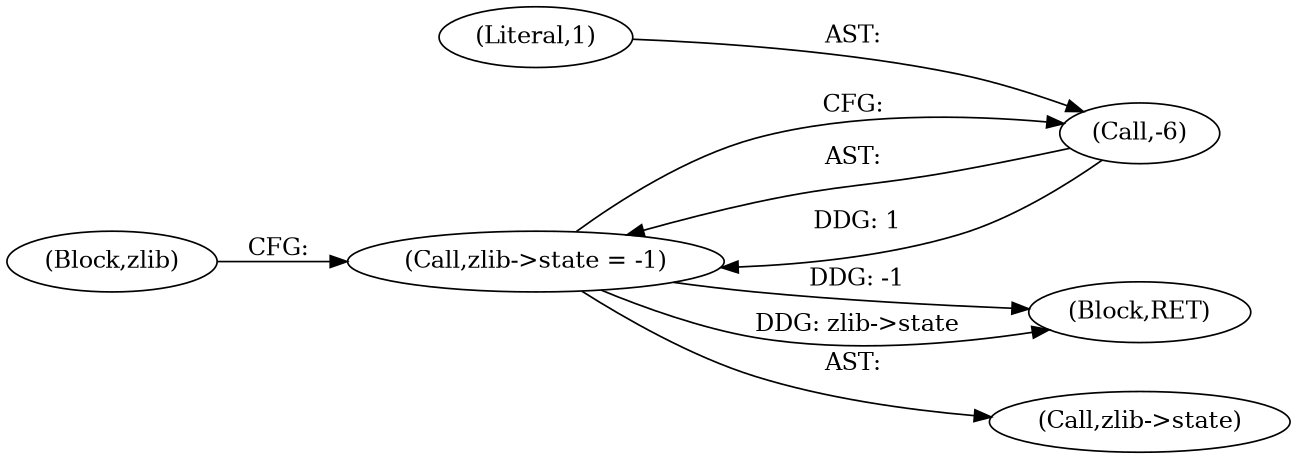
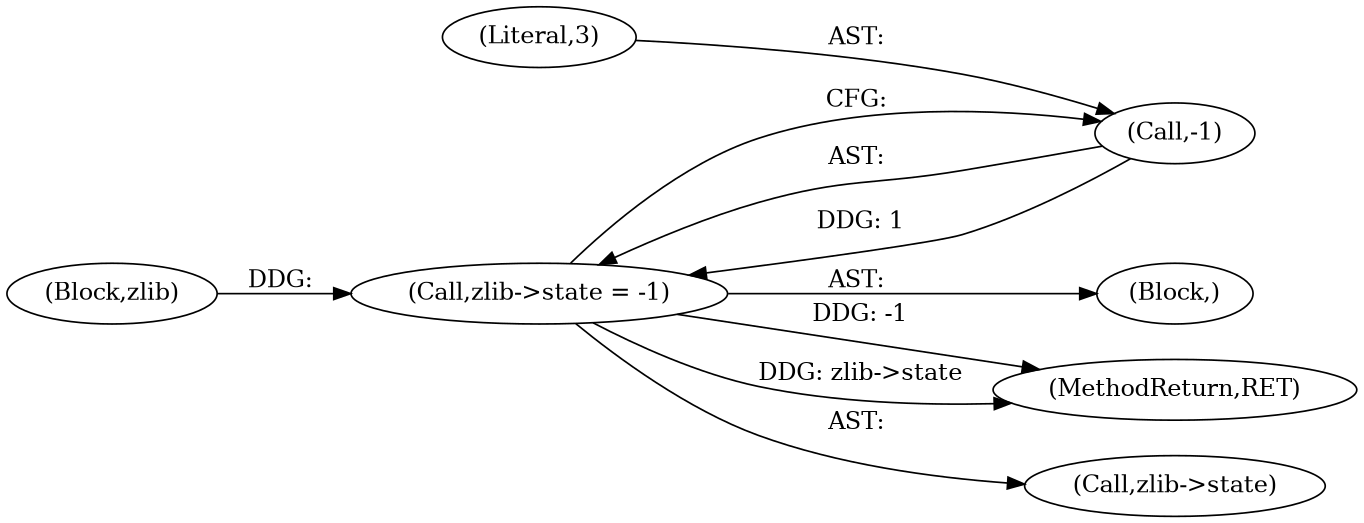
(536, 37) -> (539, 37)
(1140, 133) -> (1175, 133)
(282, 249) -> (284, 281)
none -> (1175, 294)
(1140, 312) -> (1175, 390)
